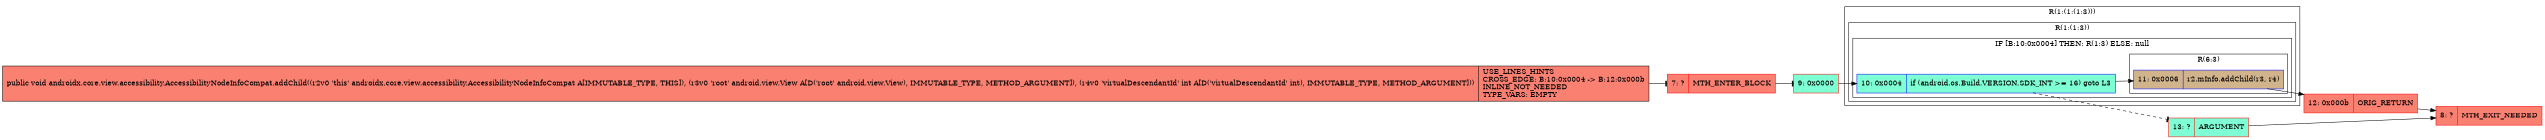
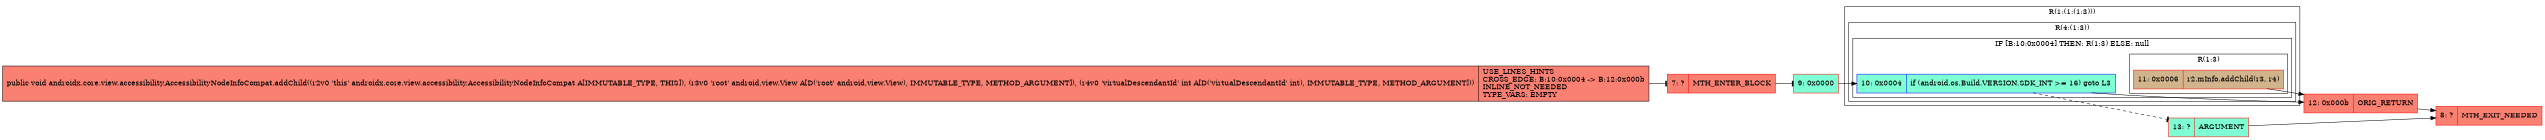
(2072, 28) -> (2072, 28)
(2209, 60) -> (2209, 60)
(2209, 80) -> (2209, 80)
(2122, 81) -> (2195, 99)
